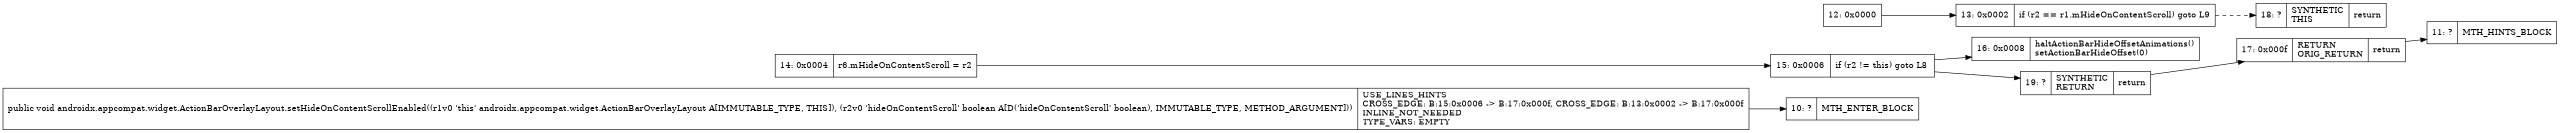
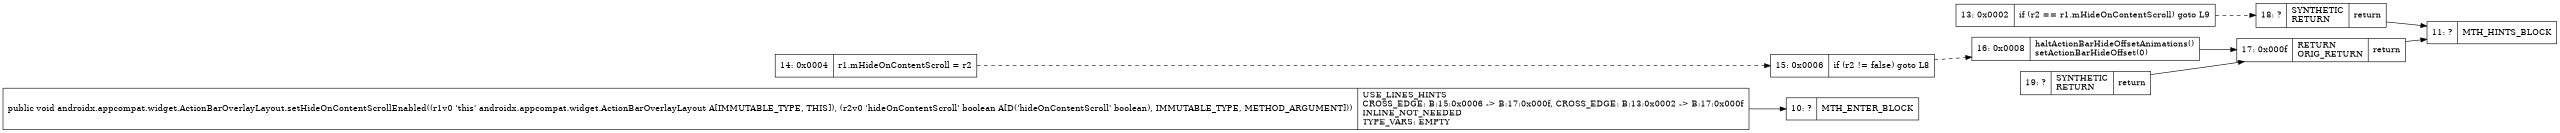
(1853, 15) -> none
(2303, 20) -> (2311, 20)
none -> (2403, 24)
none -> (2215, 50)
(1950, 59) -> (1950, 59)
(905, 65) -> (905, 65)
(1882, 65) -> (1882, 65)
(1371, 66) -> (1371, 66)
(1974, 75) -> none
